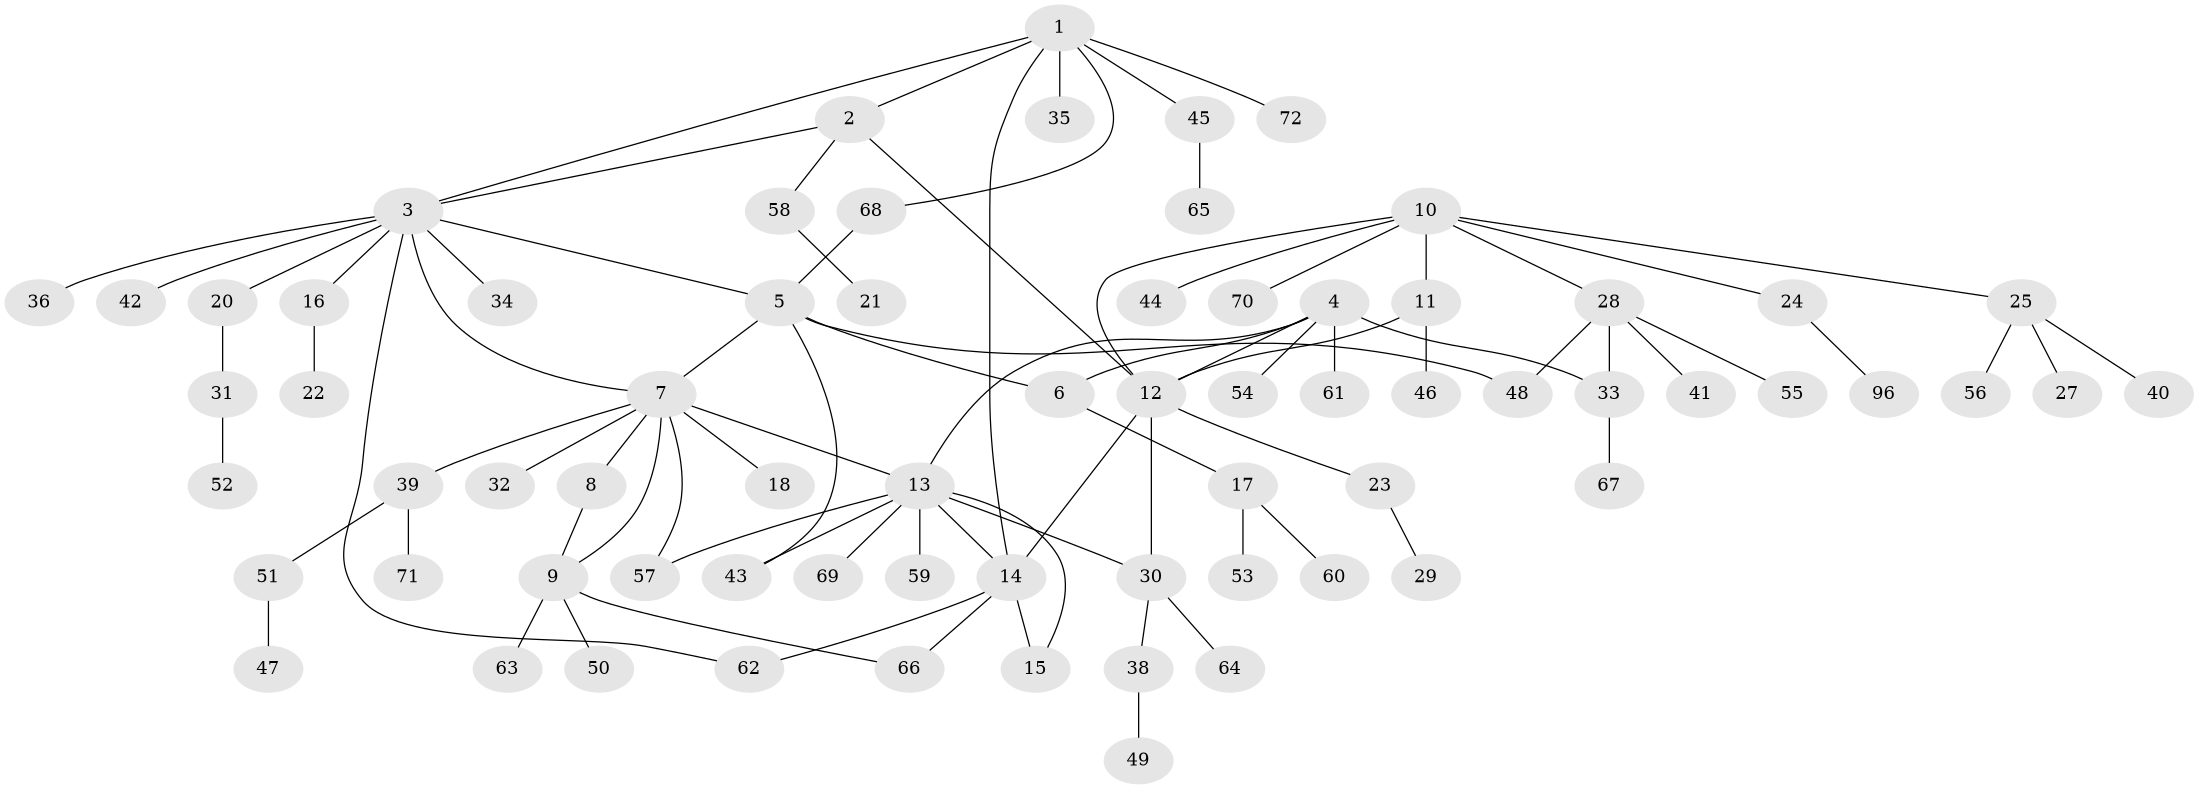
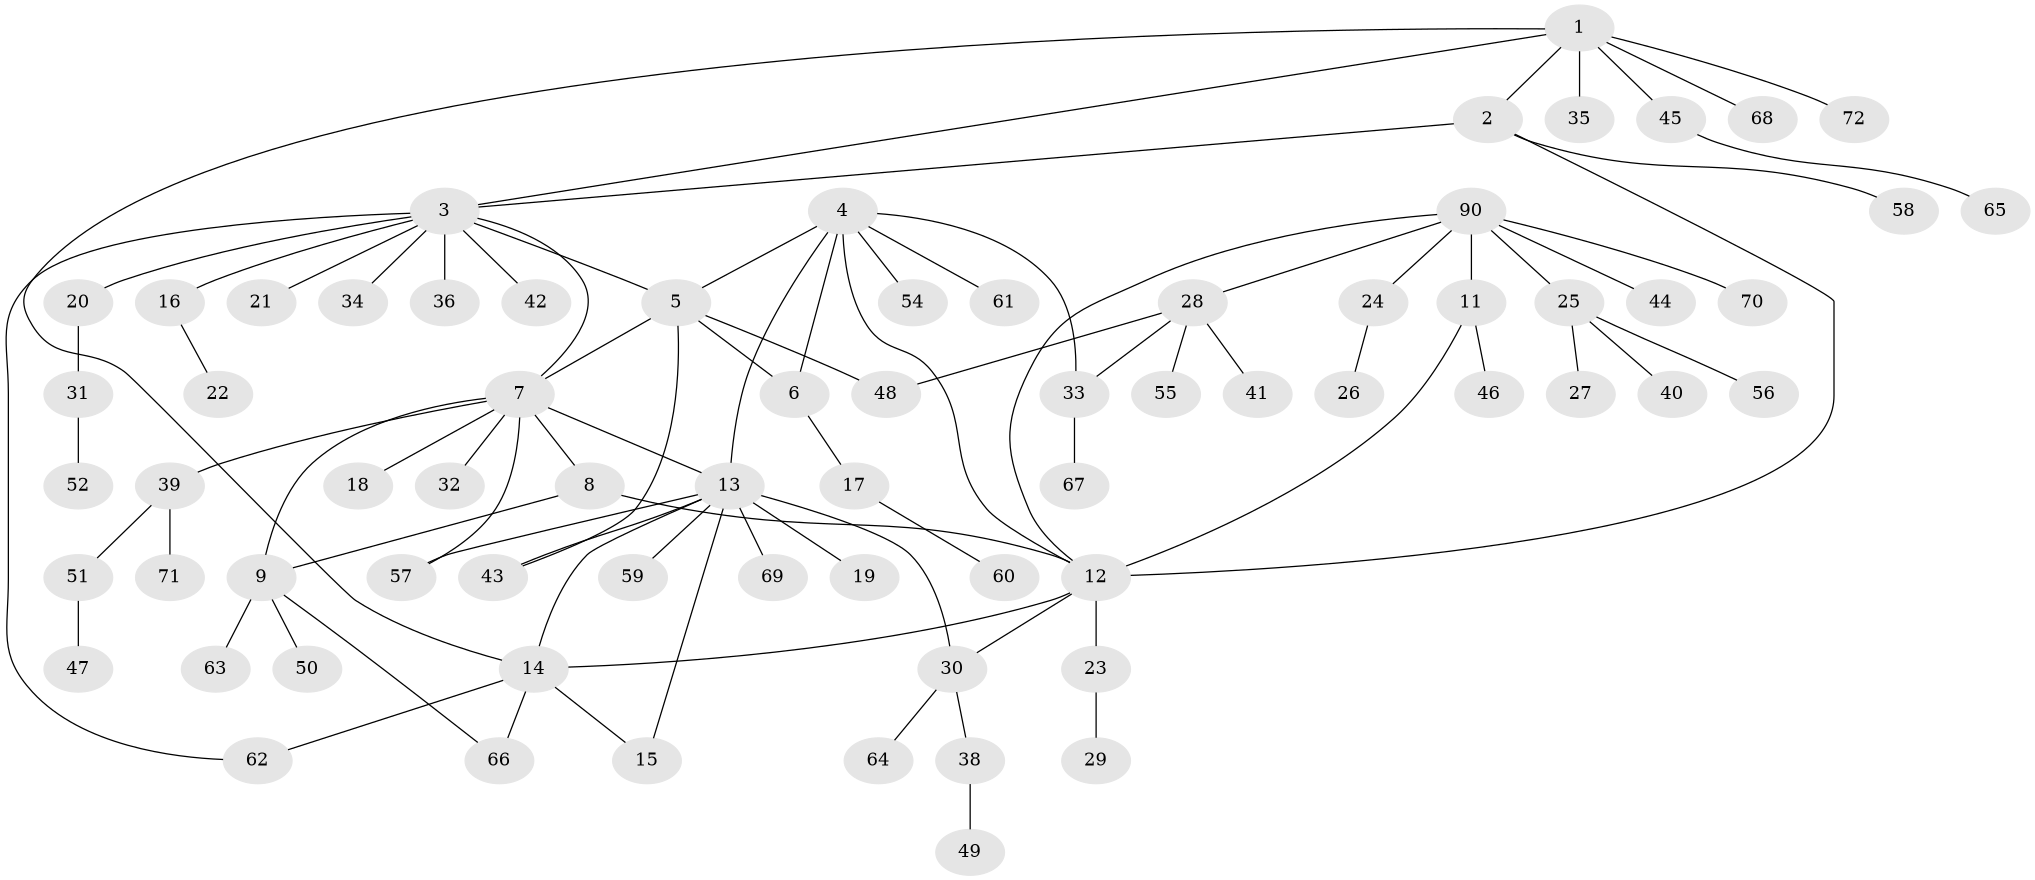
(1426, 211) -> (1471, 211)
(820, 252) -> (353, 257)
(831, 252) -> (760, 257)
(1884, 394) -> (1349, 394)
none -> (824, 524)
none -> (865, 578)
(1243, 578) -> none
